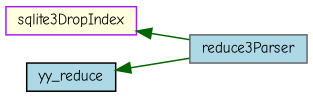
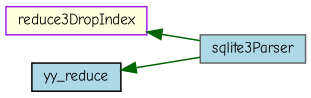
(71, 21) -> (76, 21)
(248, 49) -> (253, 49)
